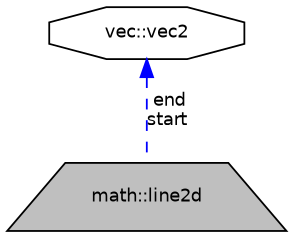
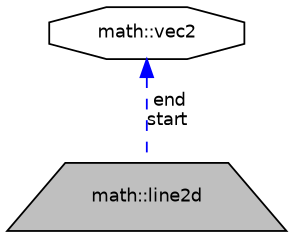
(147, 33) -> (147, 33)
